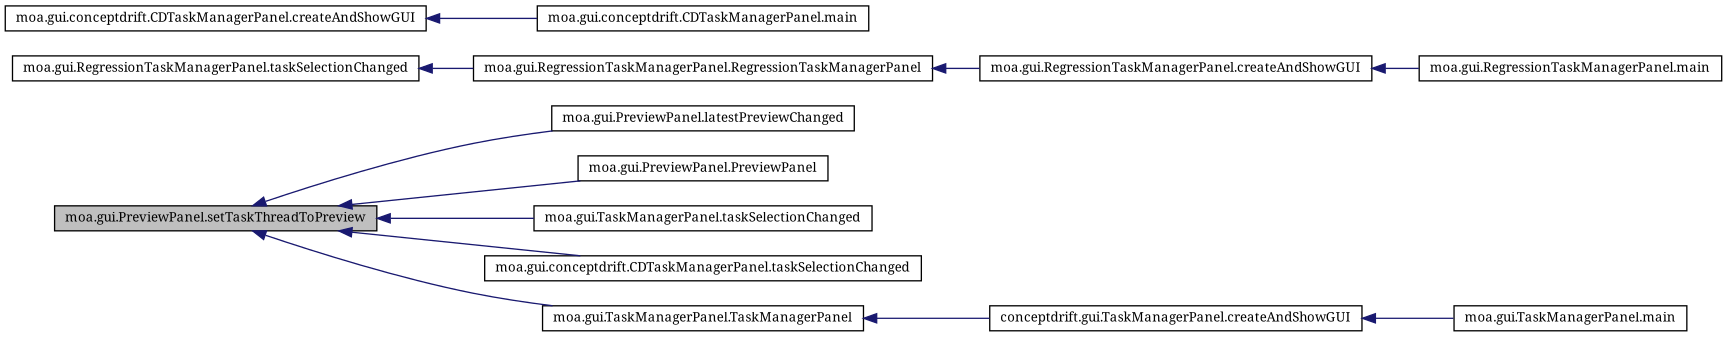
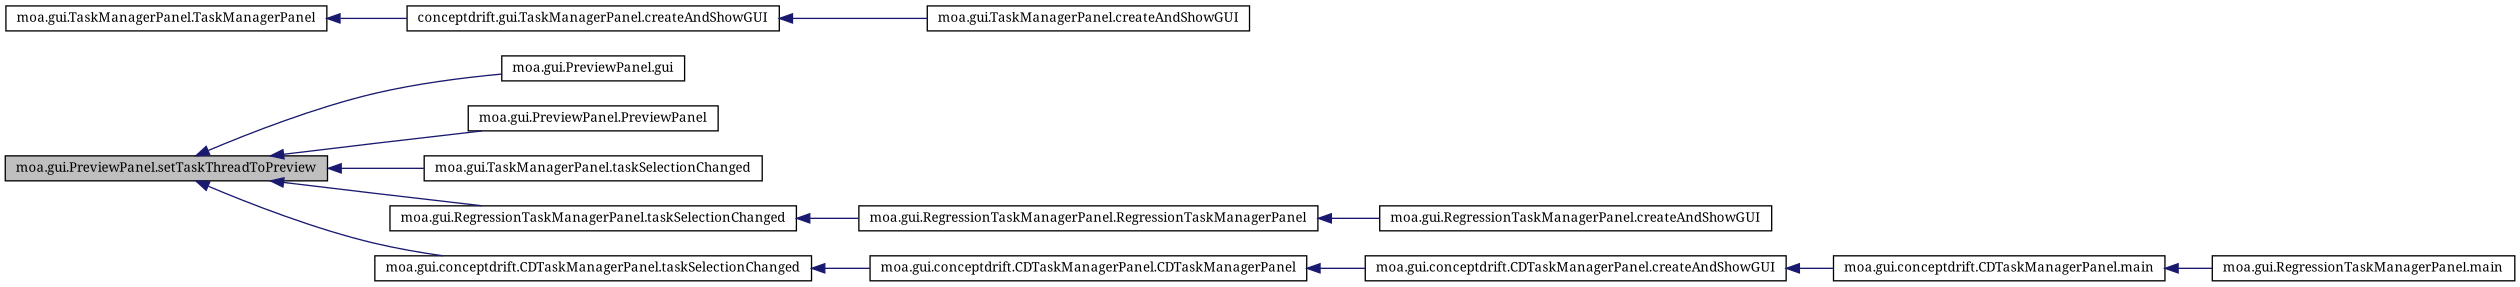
(1402, 68) -> (2195, 268)
(703, 118) -> (593, 68)
none -> (1088, 268)
(407, 278) -> (383, 194)
(1570, 318) -> (1088, 18)
